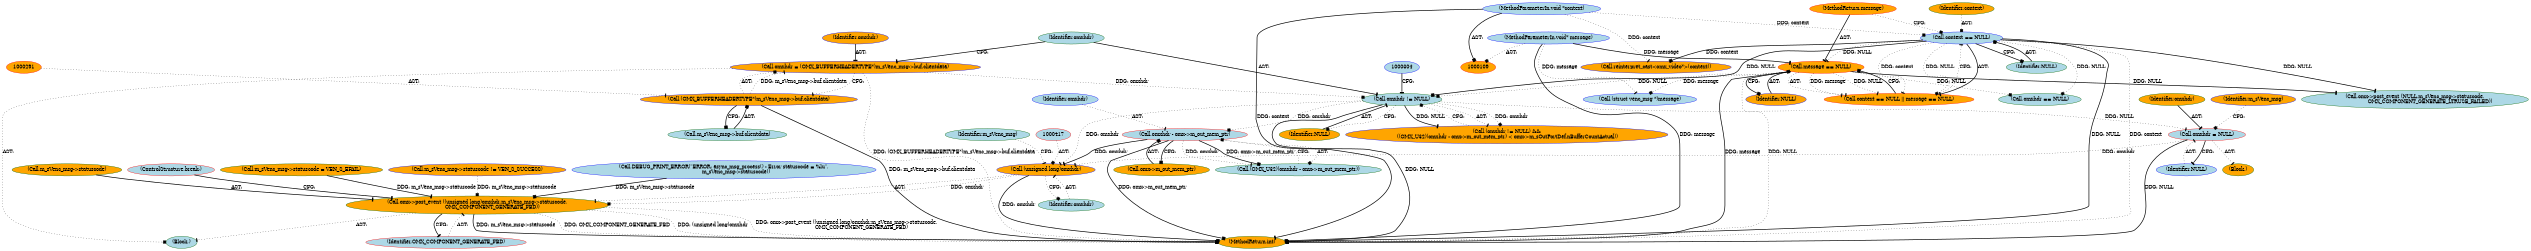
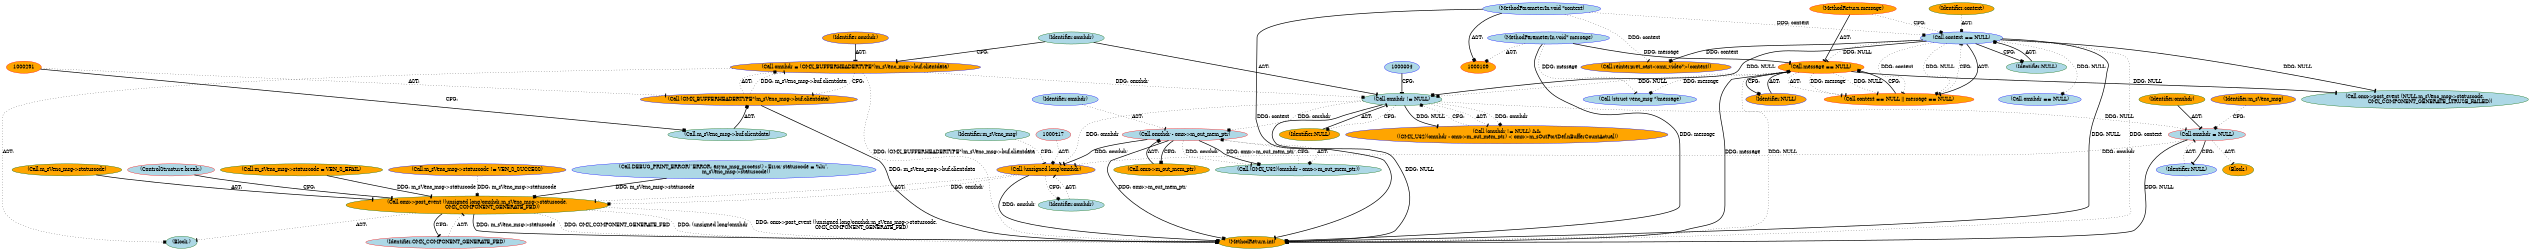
(1929, 83) -> none
(2040, 99) -> (2040, 99)
(728, 114) -> (361, 100)
